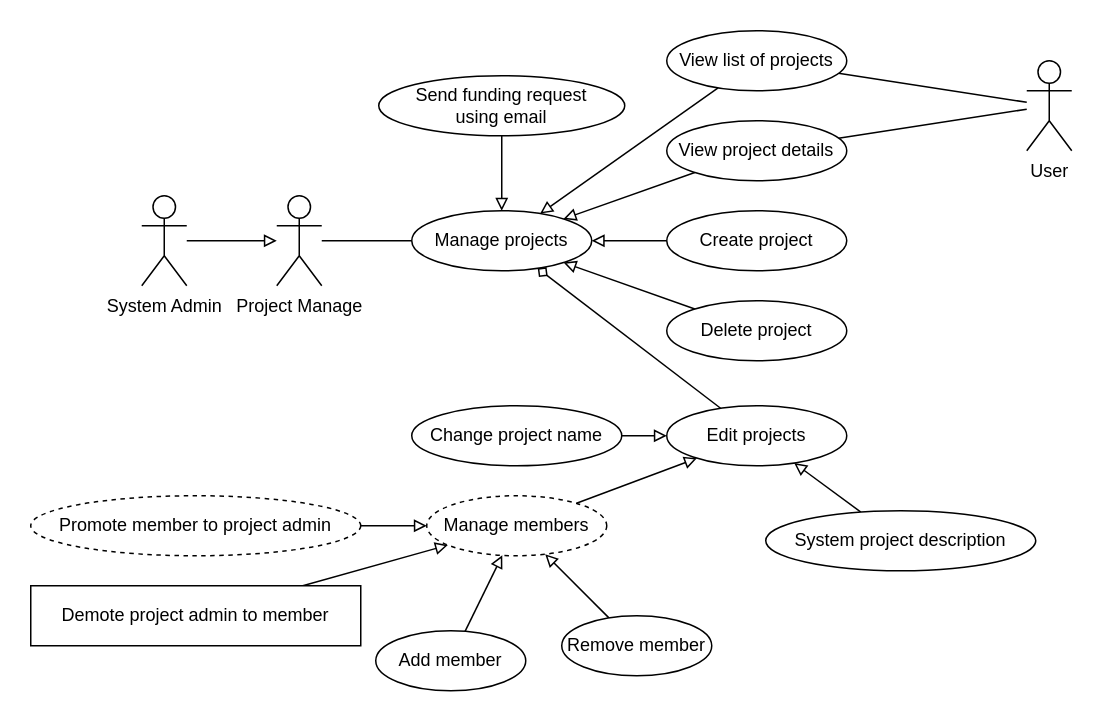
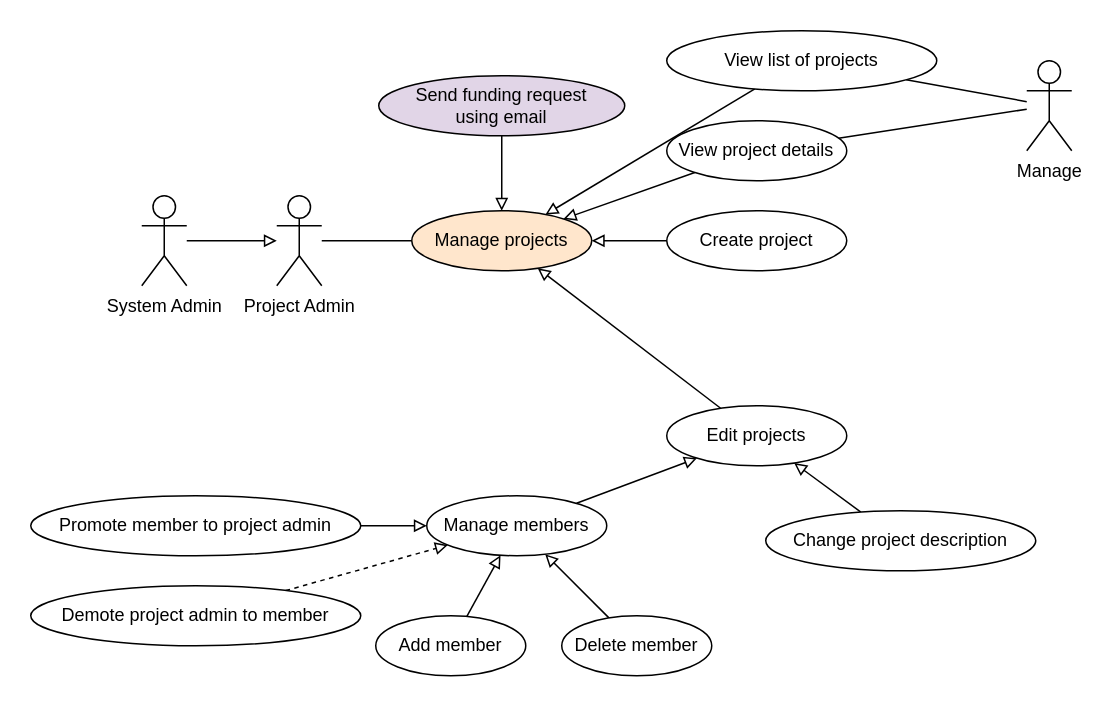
(757, 61) -> (802, 61)
(502, 106) -> (502, 106)
(1050, 172) -> (1050, 172)
(502, 241) -> (502, 241)
(548, 276) -> (548, 276)
(635, 288) -> none
(300, 307) -> (300, 307)
(757, 331) -> none
(517, 436) -> none
(638, 436) -> none
(196, 526) -> (196, 526)
(517, 526) -> (517, 526)
(901, 541) -> (901, 541)
(368, 567) -> (360, 570)
(196, 616) -> (196, 616)
(637, 646) -> (637, 646)
(451, 661) -> (451, 646)
